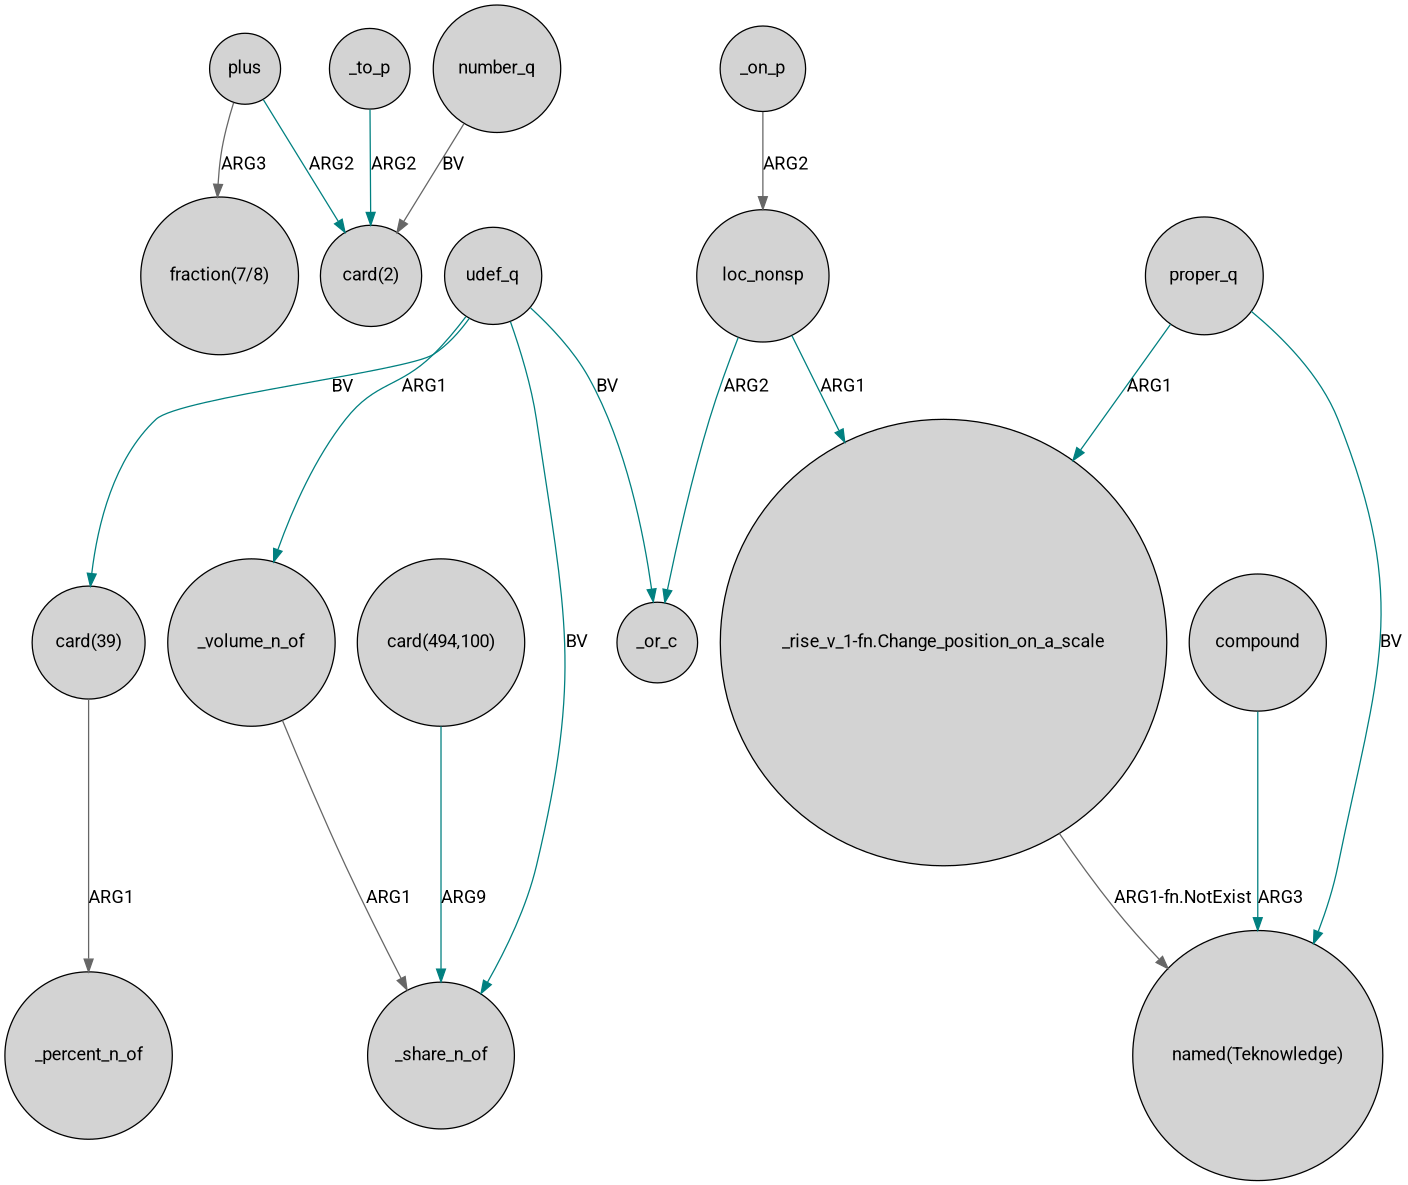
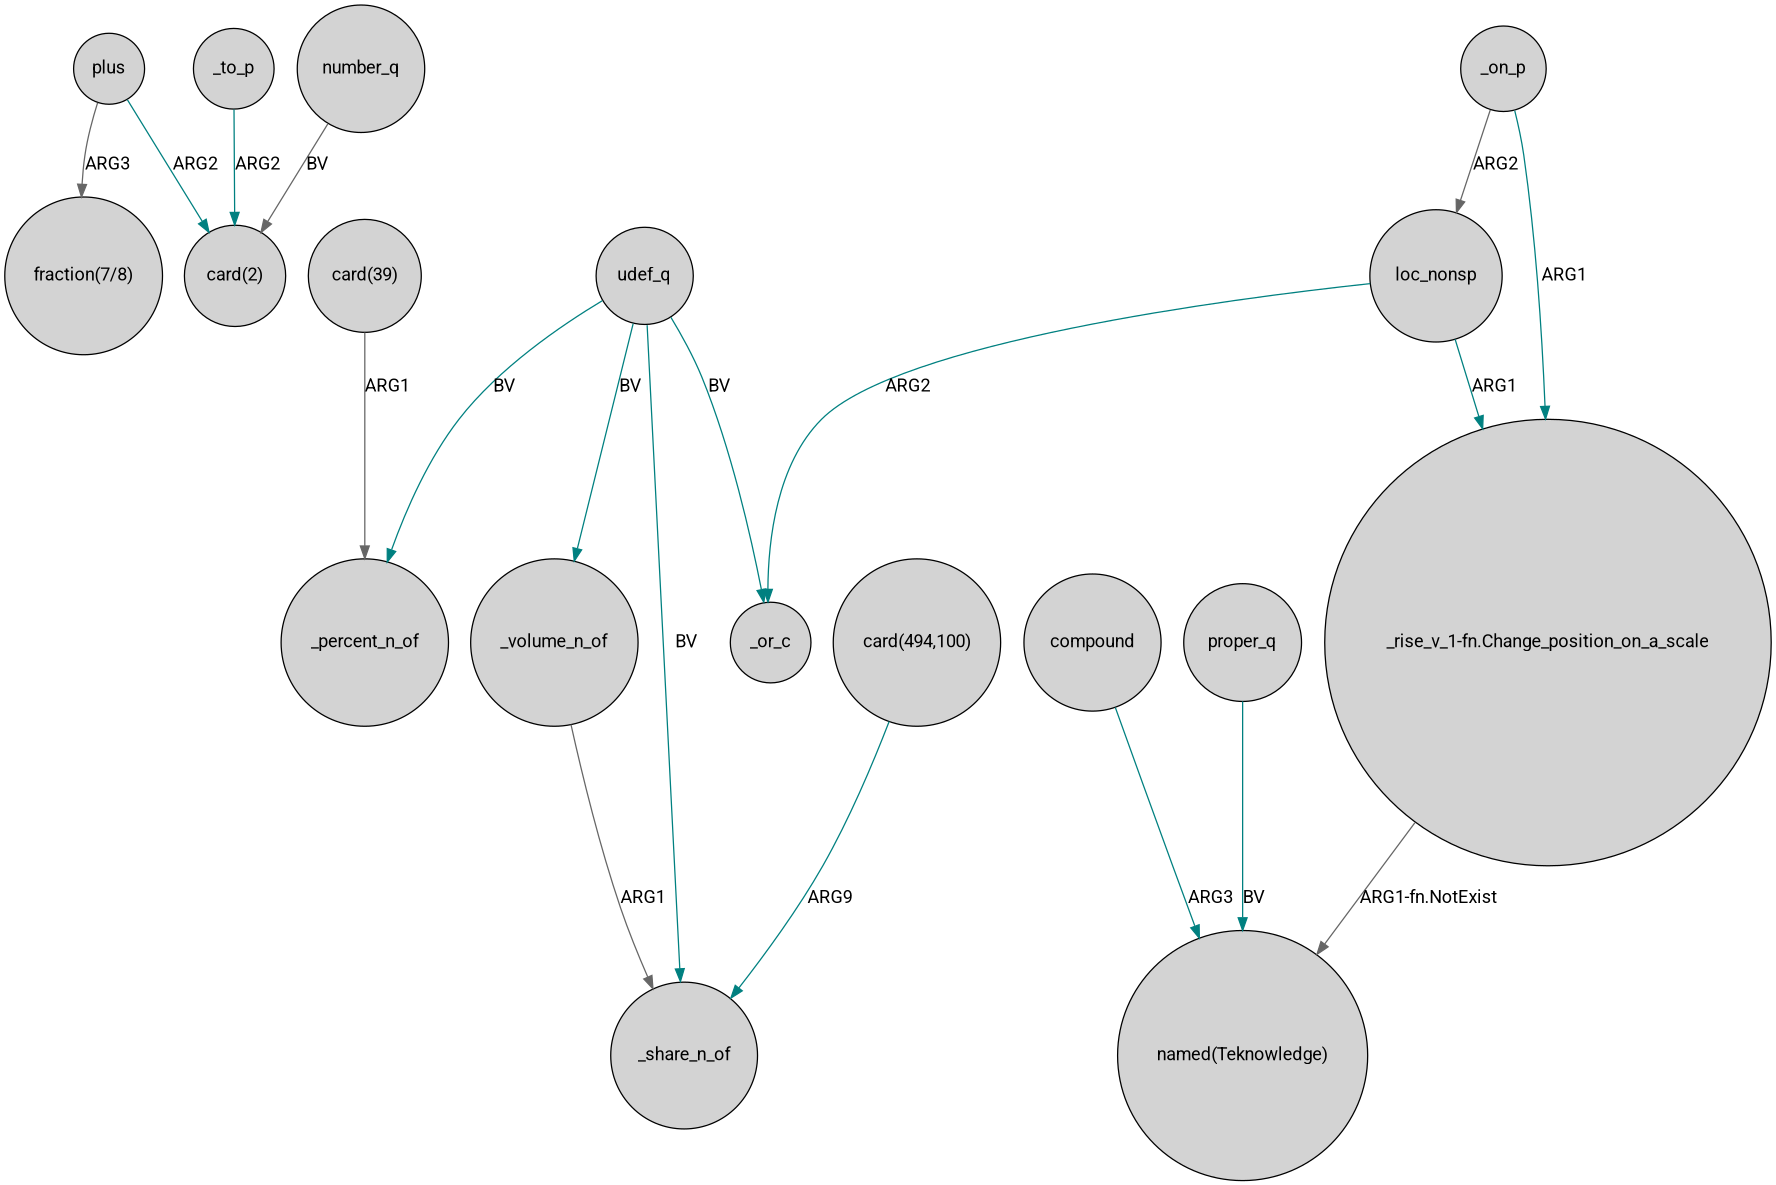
(424, 387) -> (631, 387)
(1126, 387) -> (1535, 258)
(236, 396) -> (472, 404)
